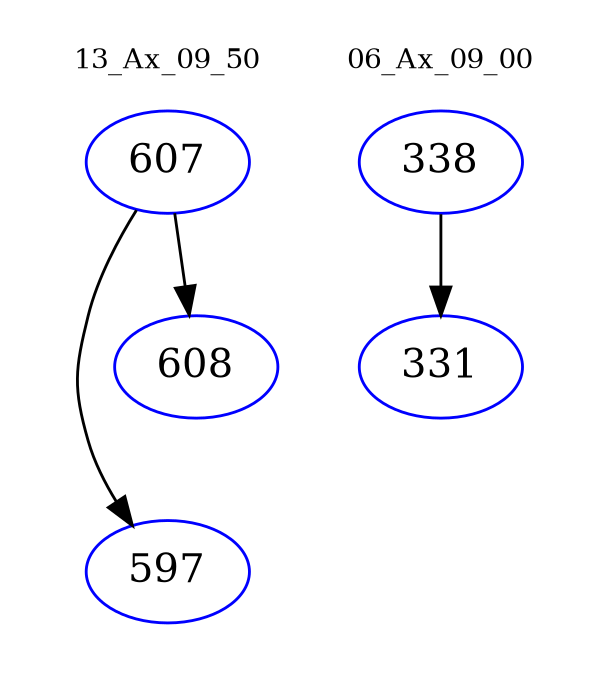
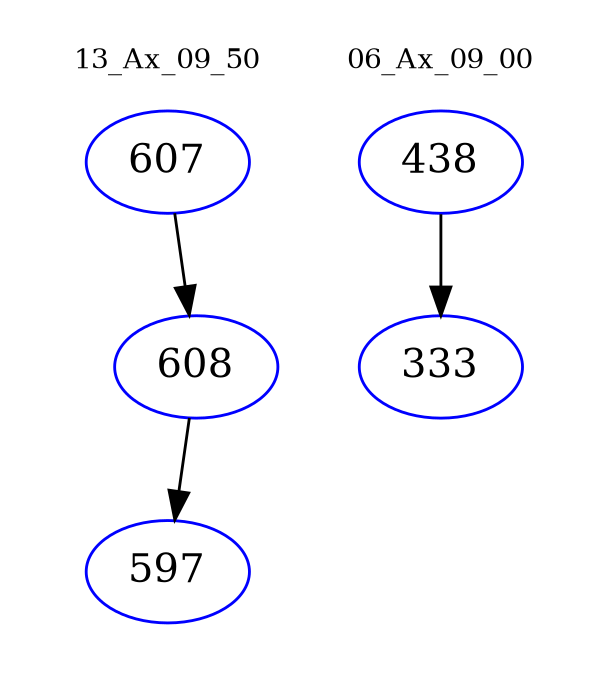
(441, 162) -> (441, 162)
(80, 354) -> (184, 455)
(441, 367) -> (441, 367)
